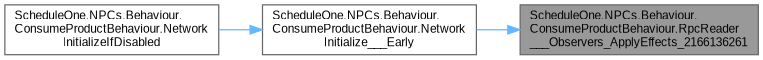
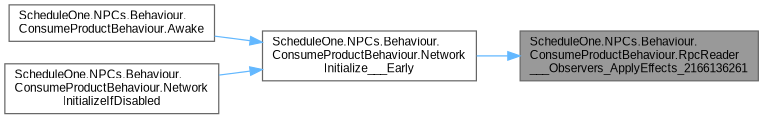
none -> (112, 23)
